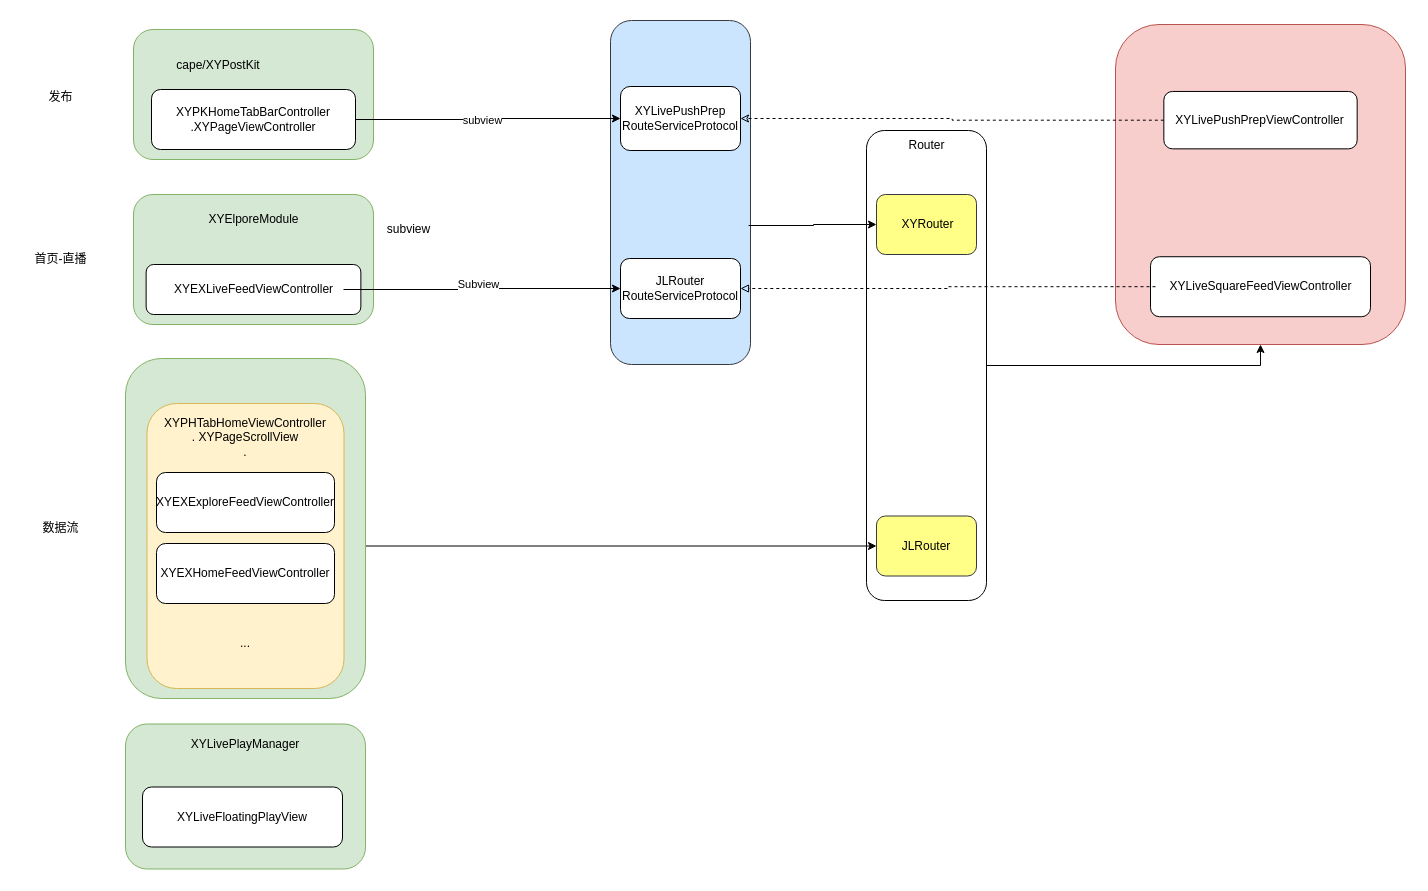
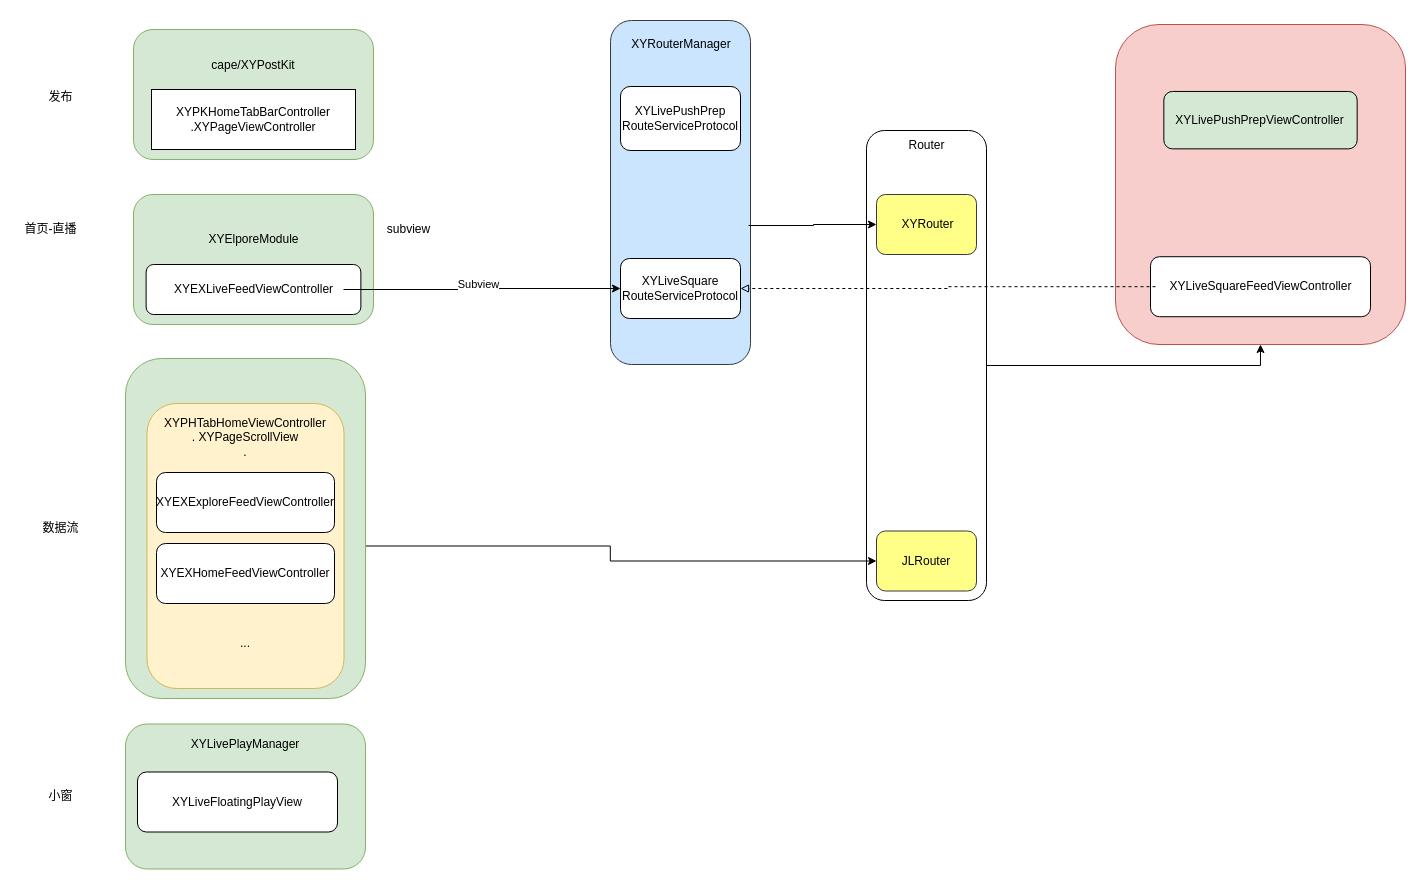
none -> (682, 45)
(219, 66) -> (254, 66)
(254, 120) -> (254, 120)
(485, 120) -> none
(955, 120) -> none
(1261, 120) -> (1261, 120)
(254, 220) -> (254, 240)
(61, 260) -> (51, 230)
(681, 289) -> (681, 289)
(927, 546) -> (927, 561)
none -> (61, 797)
(243, 817) -> (238, 802)
